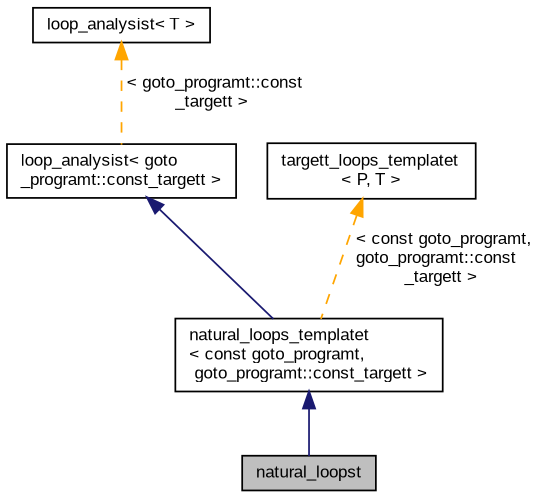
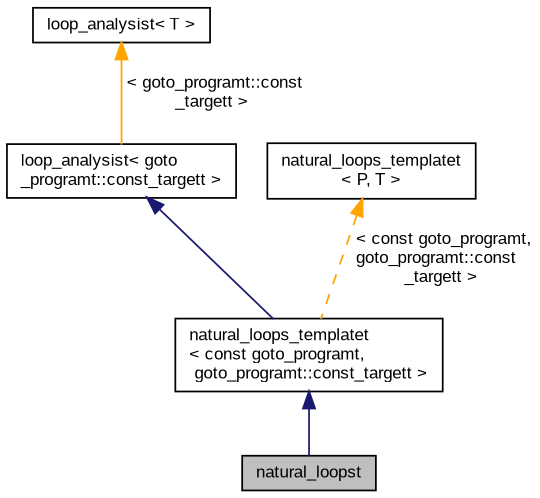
(122, 102) -> (122, 102)
(372, 171) -> (372, 171)
